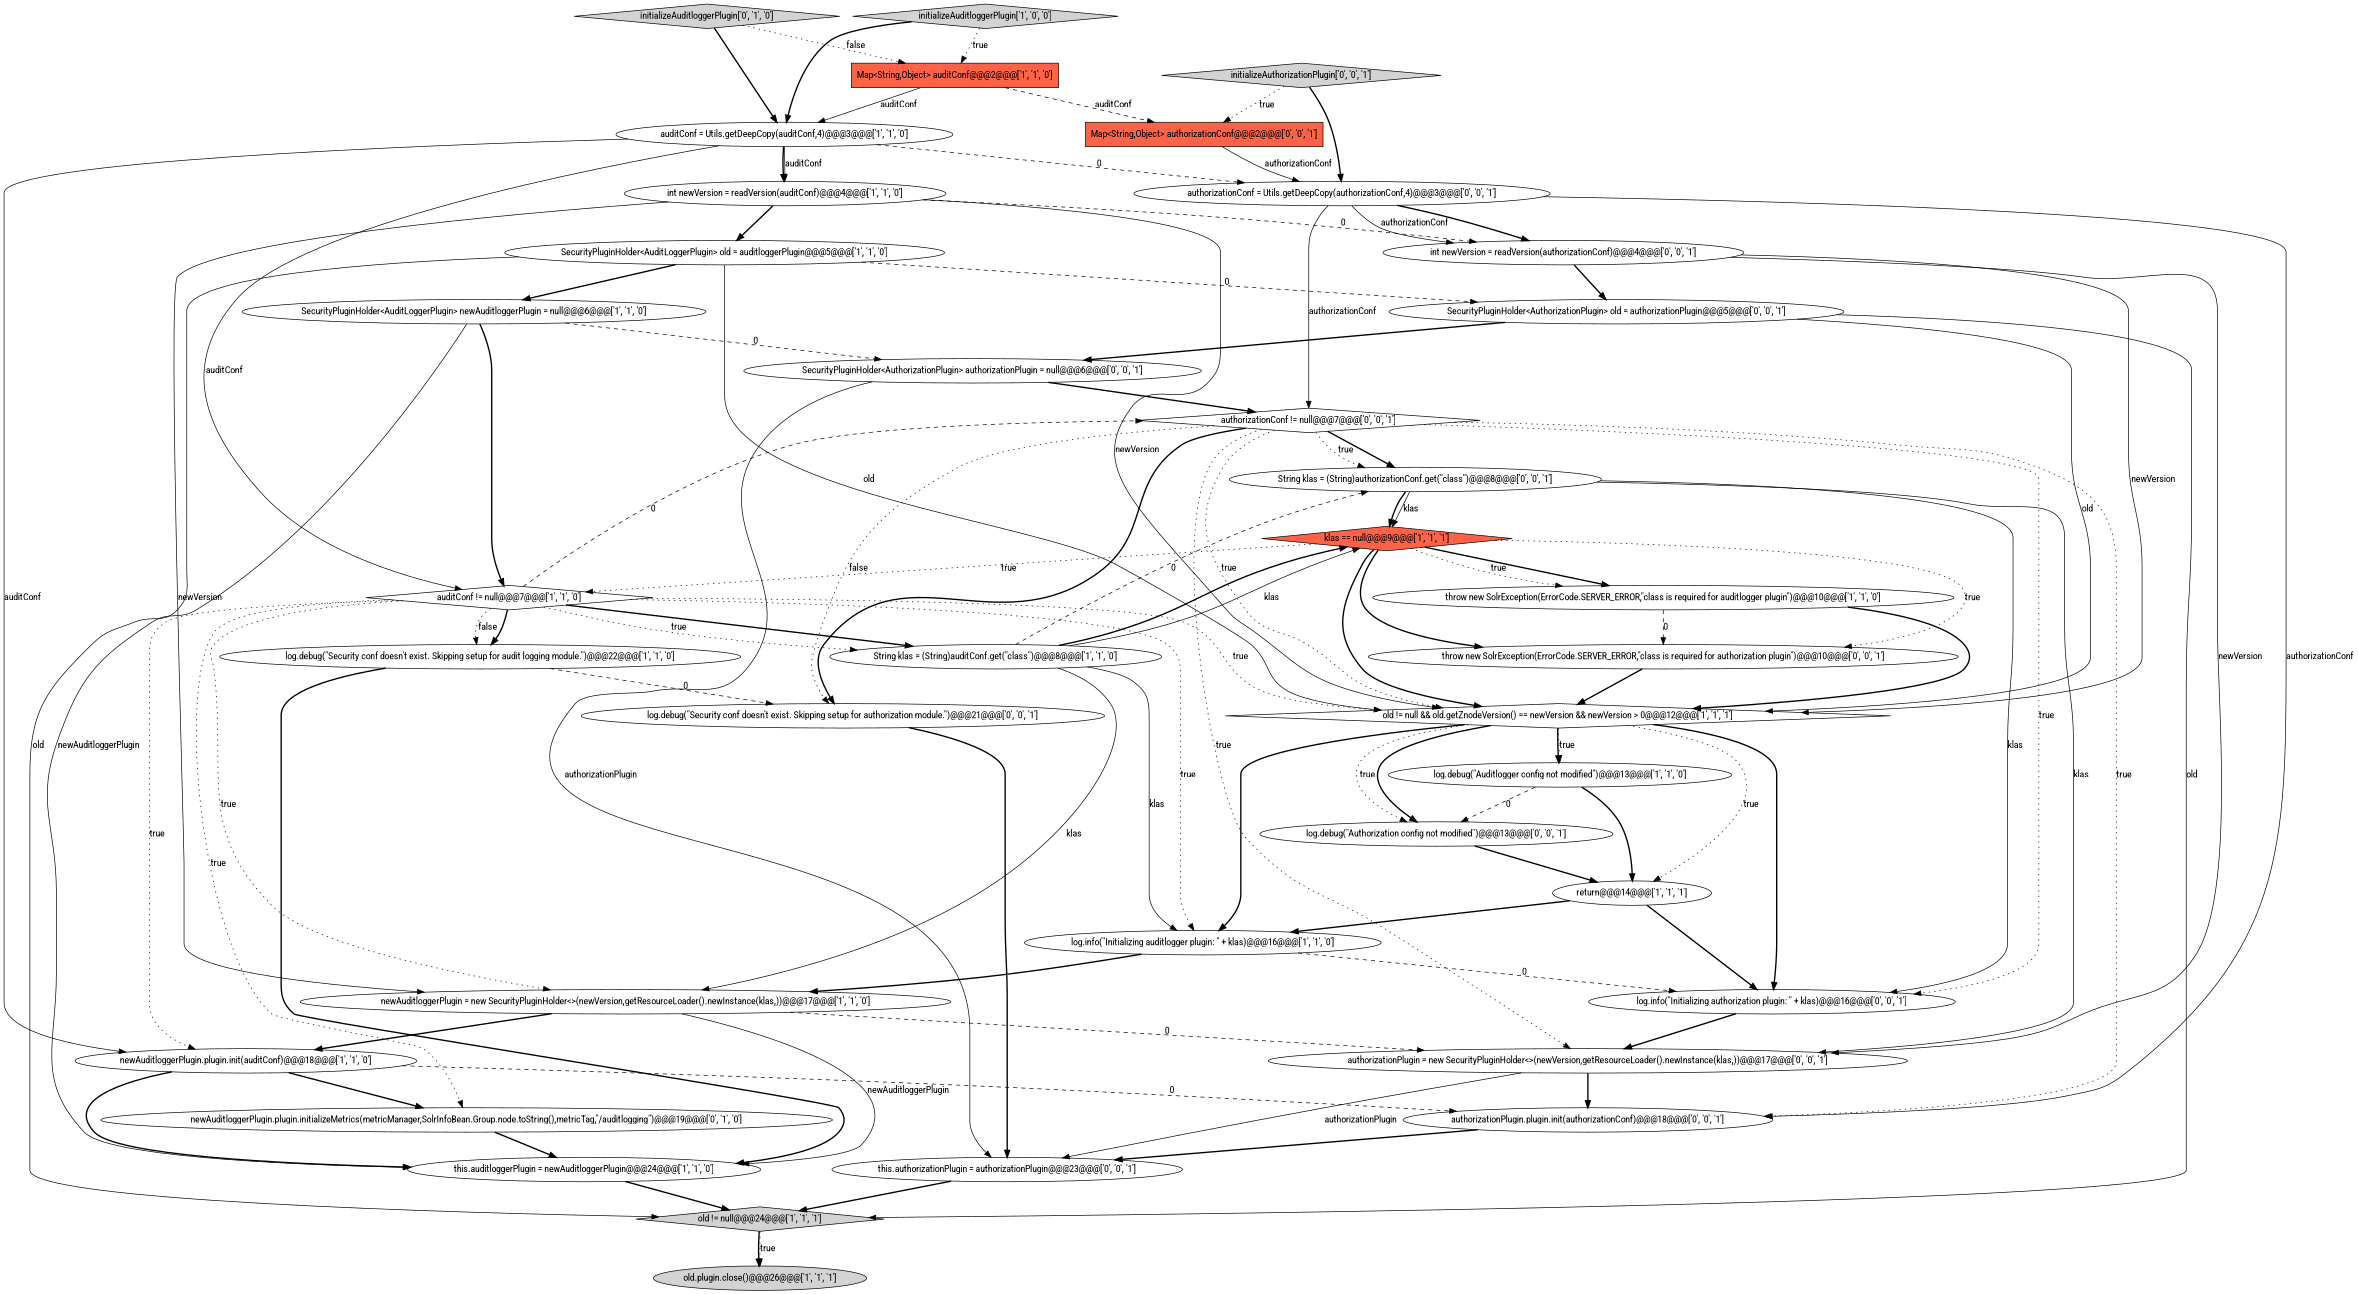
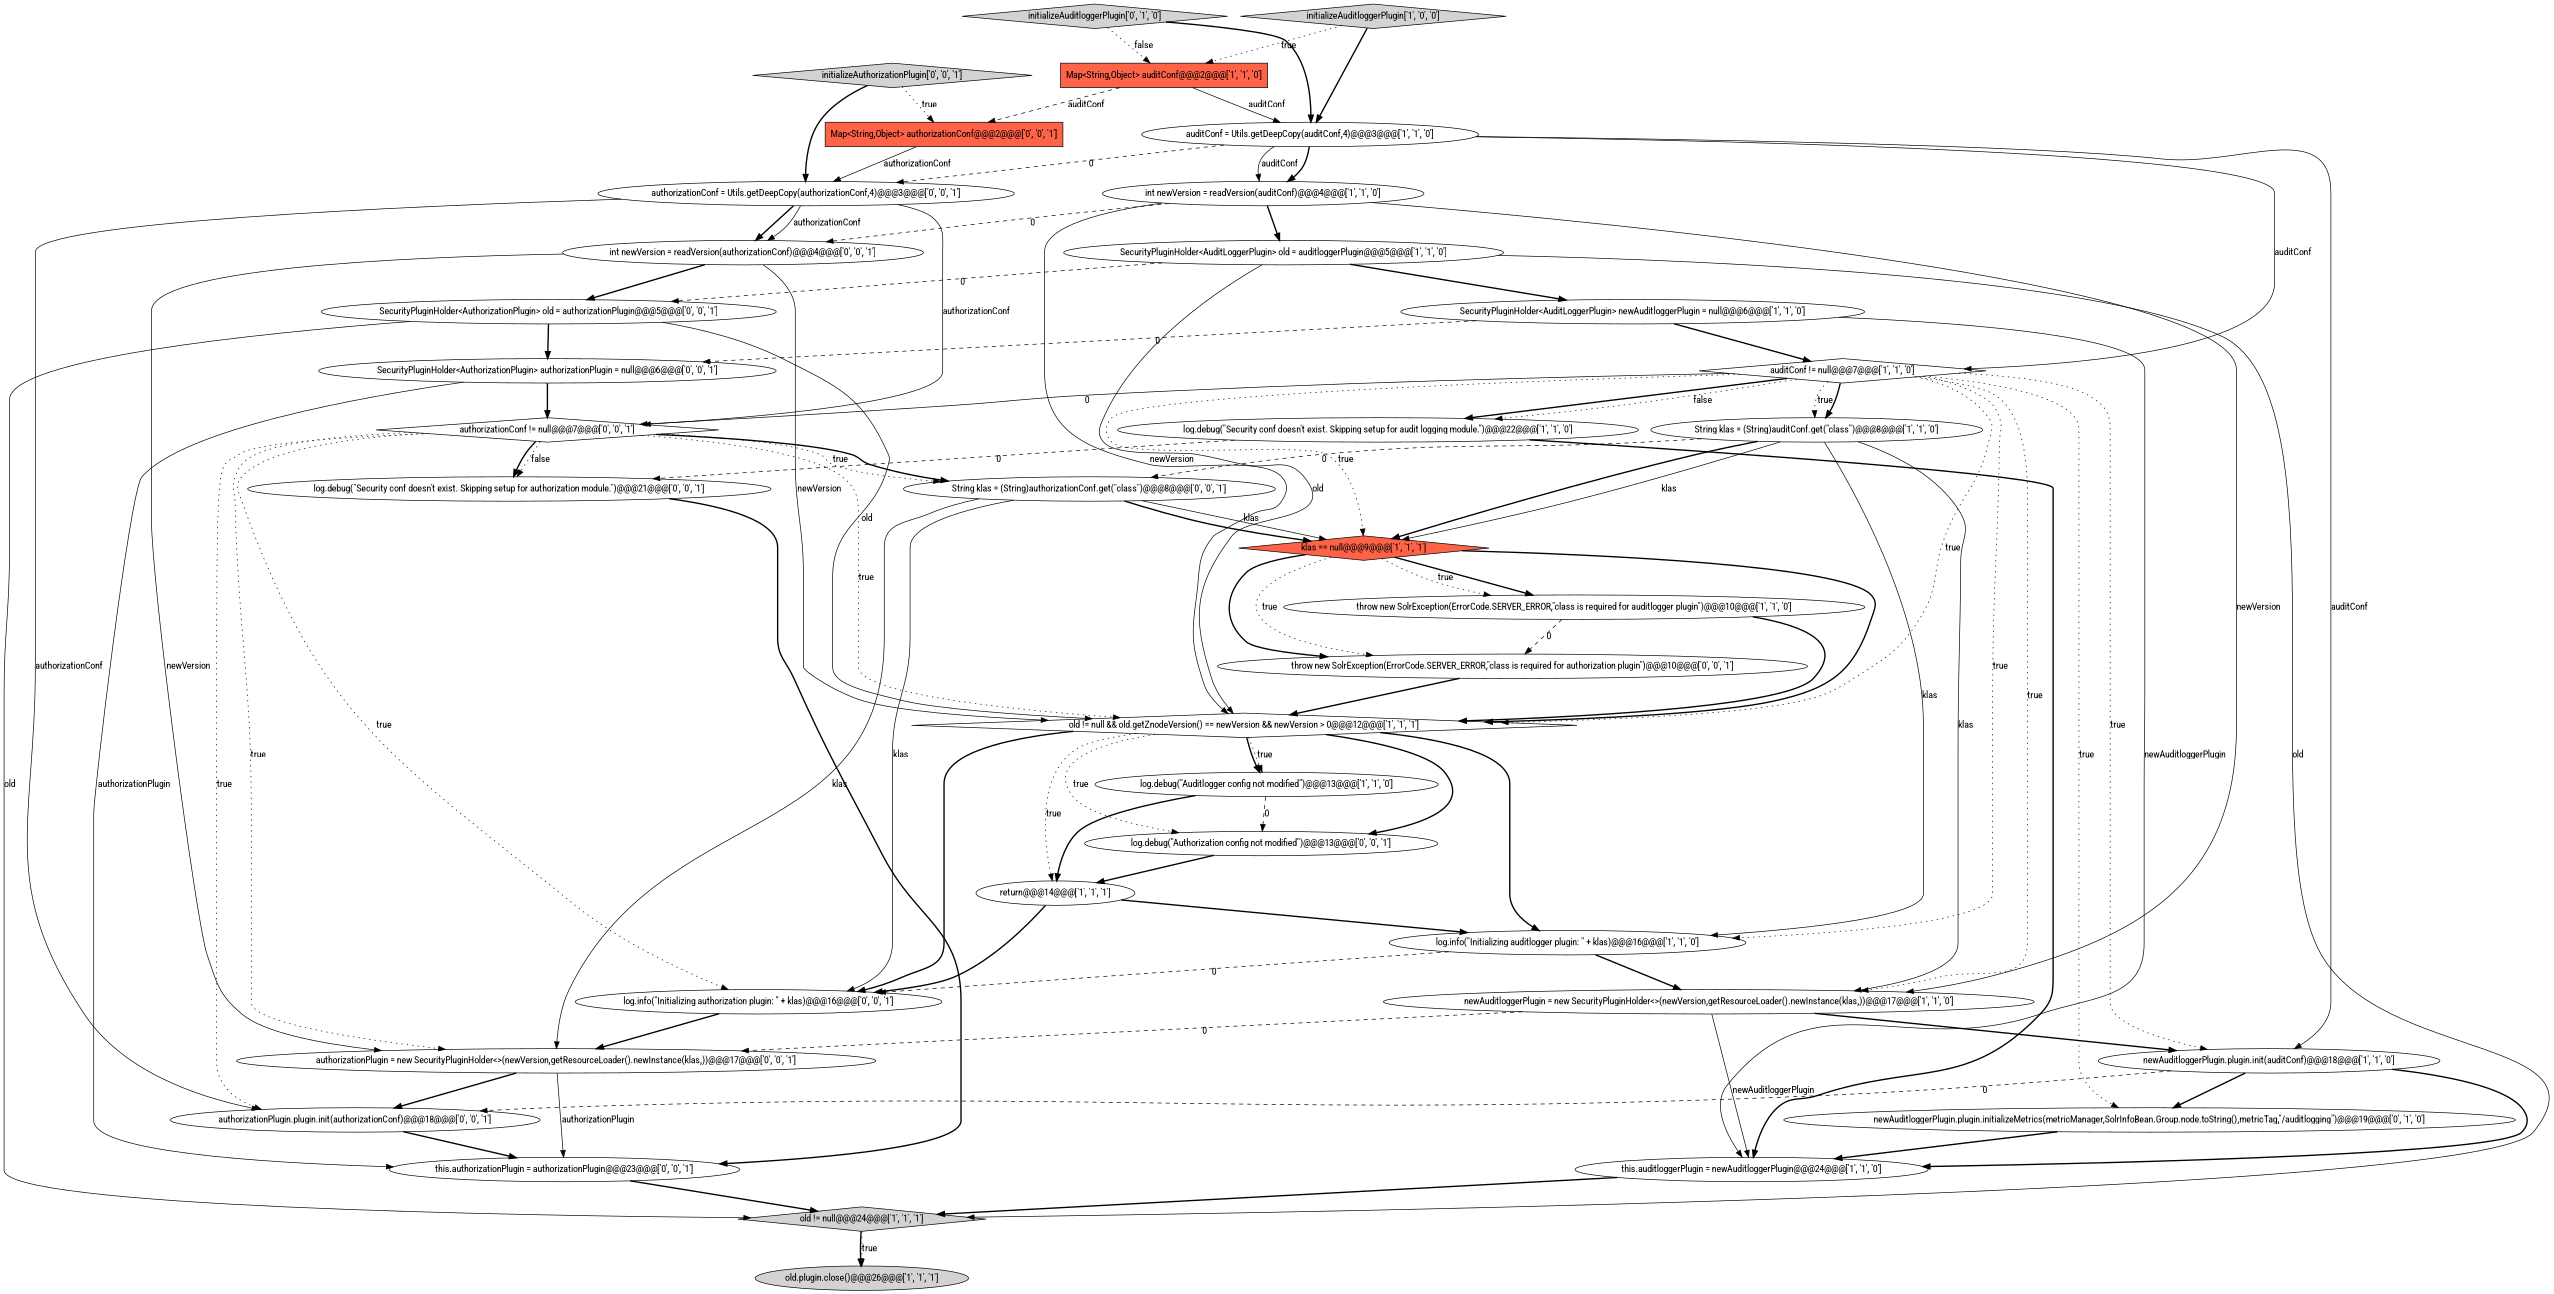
(812, 441) -> (1188, 390)
(955, 568) -> (1261, 396)
